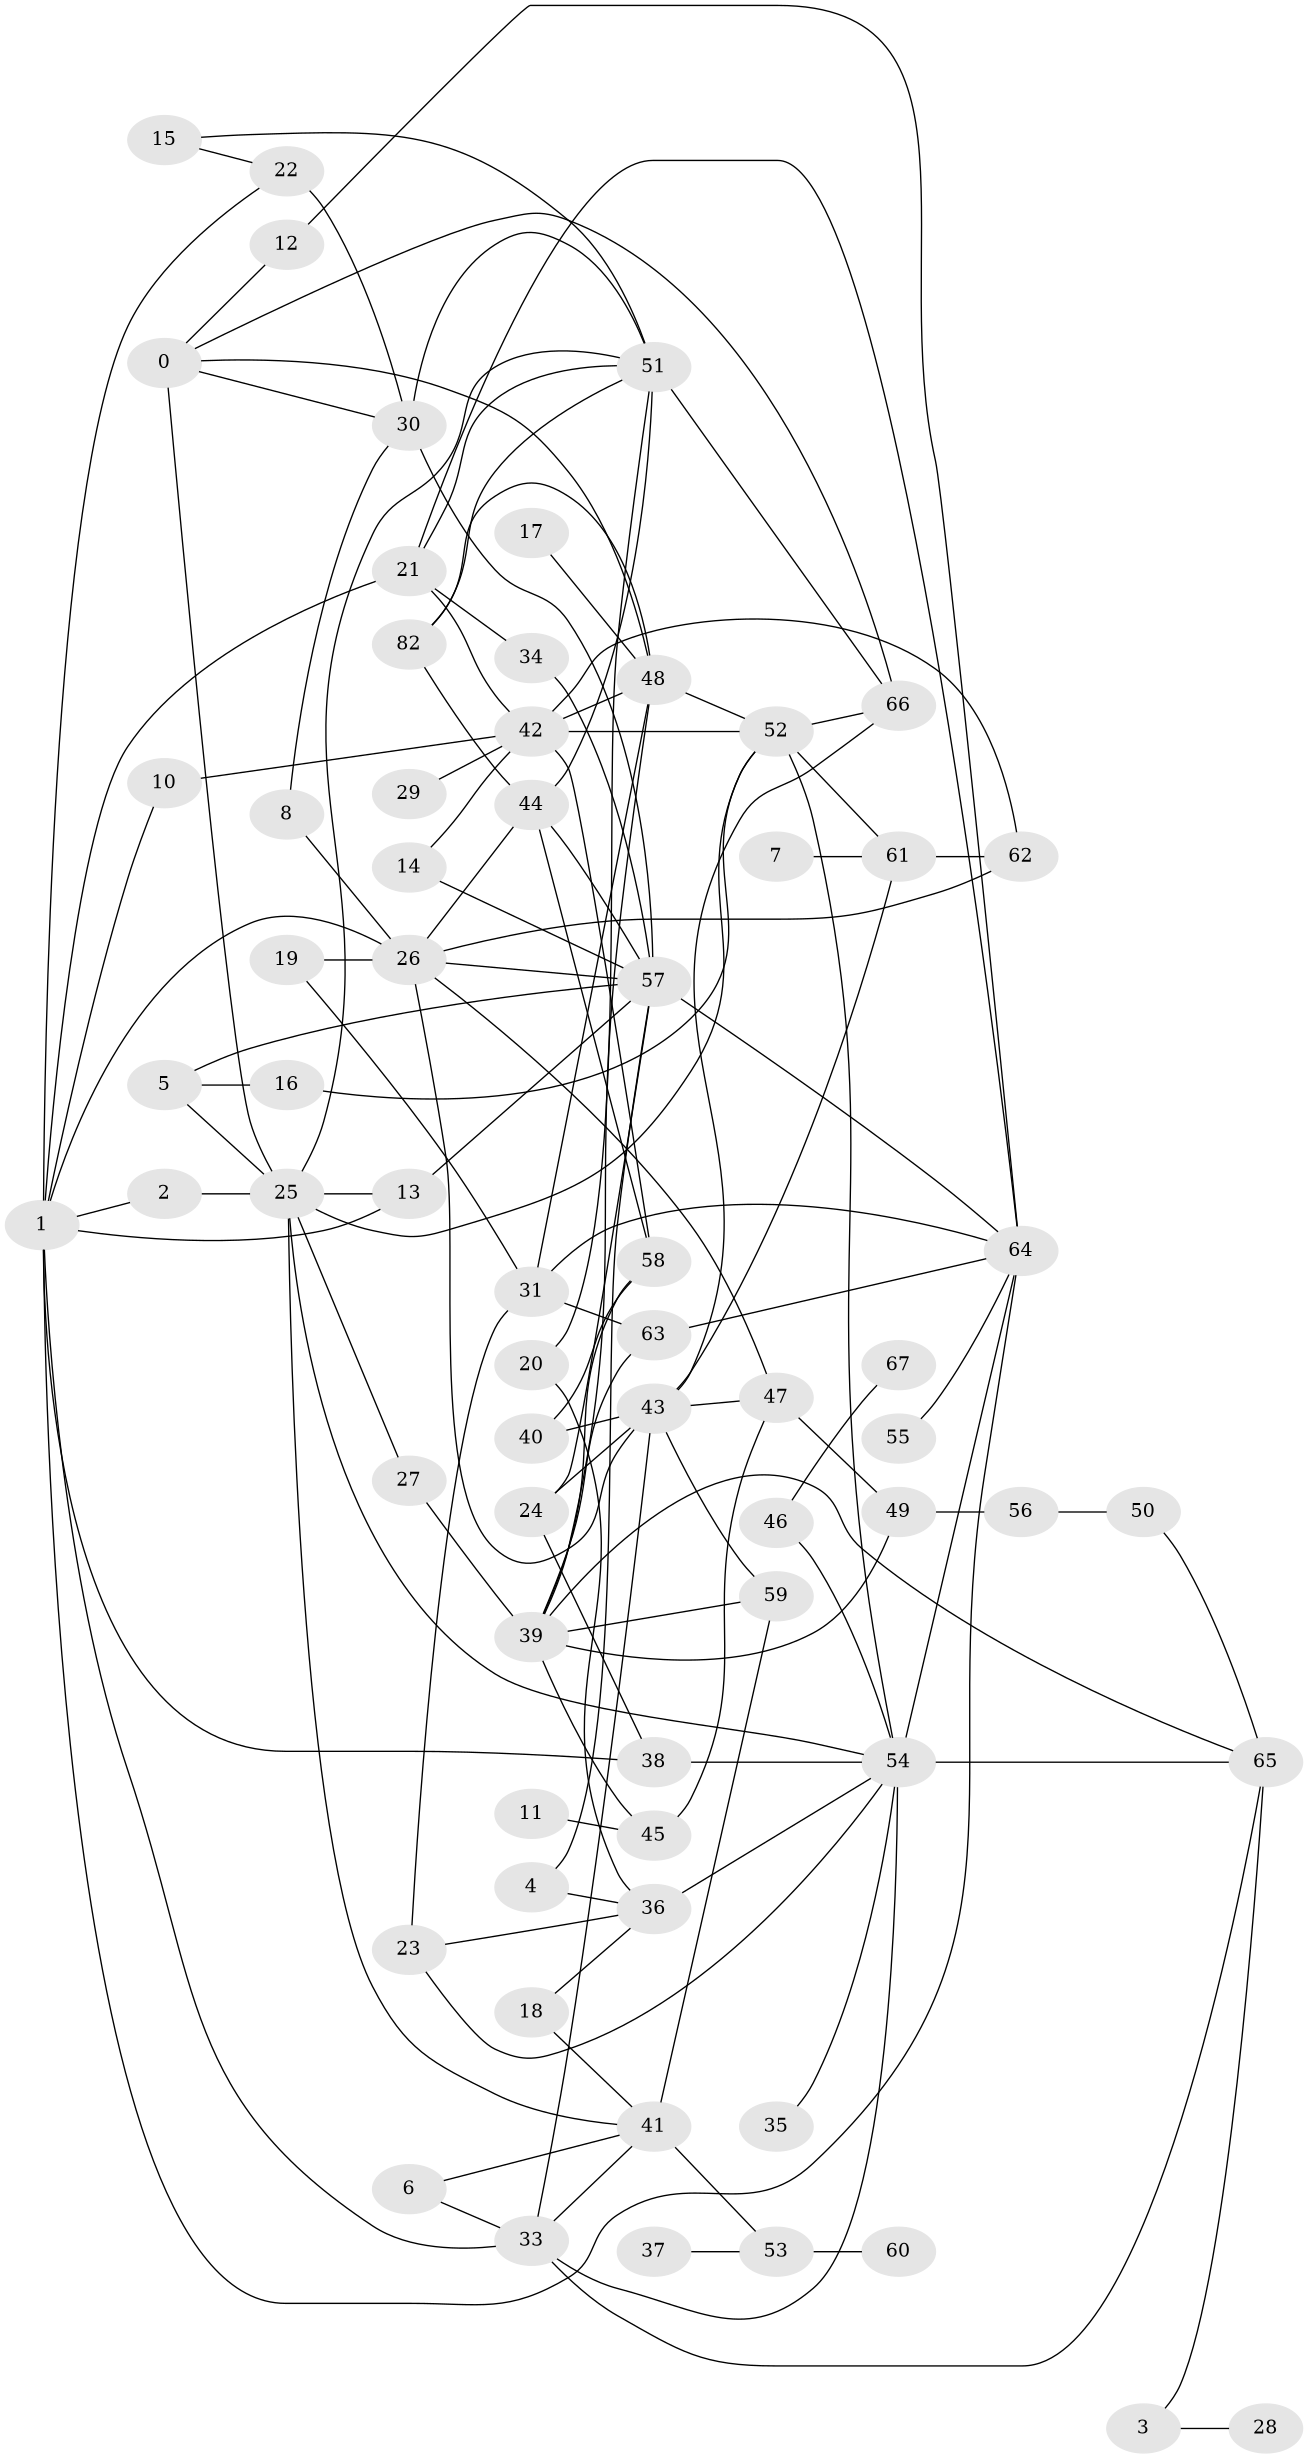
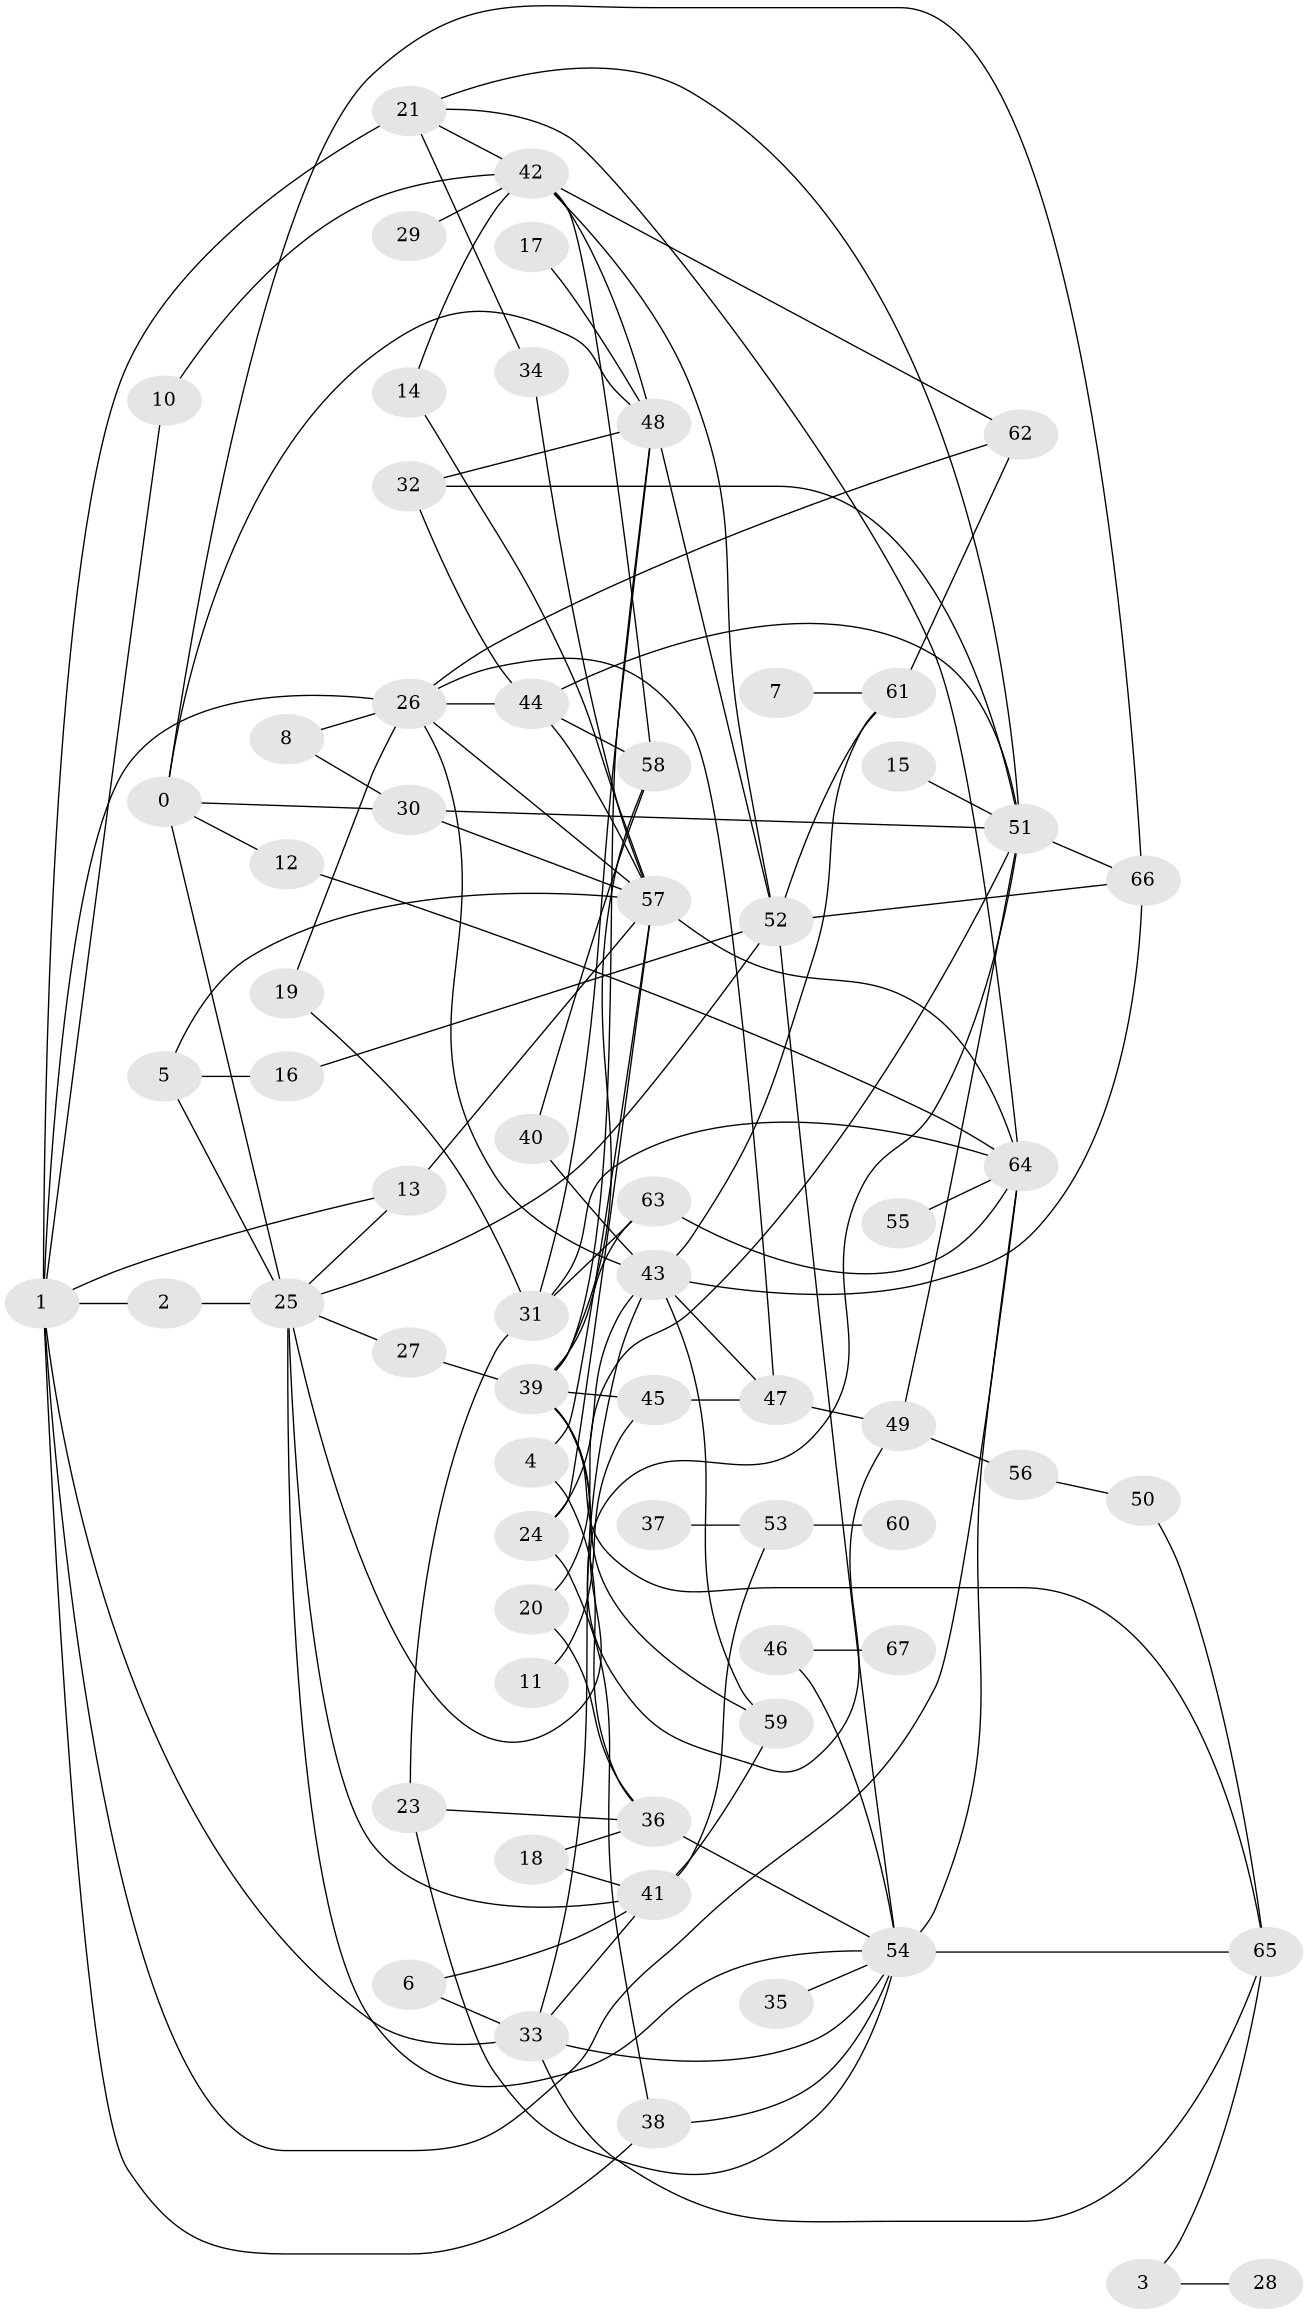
(287, 171) -> none
(409, 645) -> (409, 486)
none -> (965, 1114)
